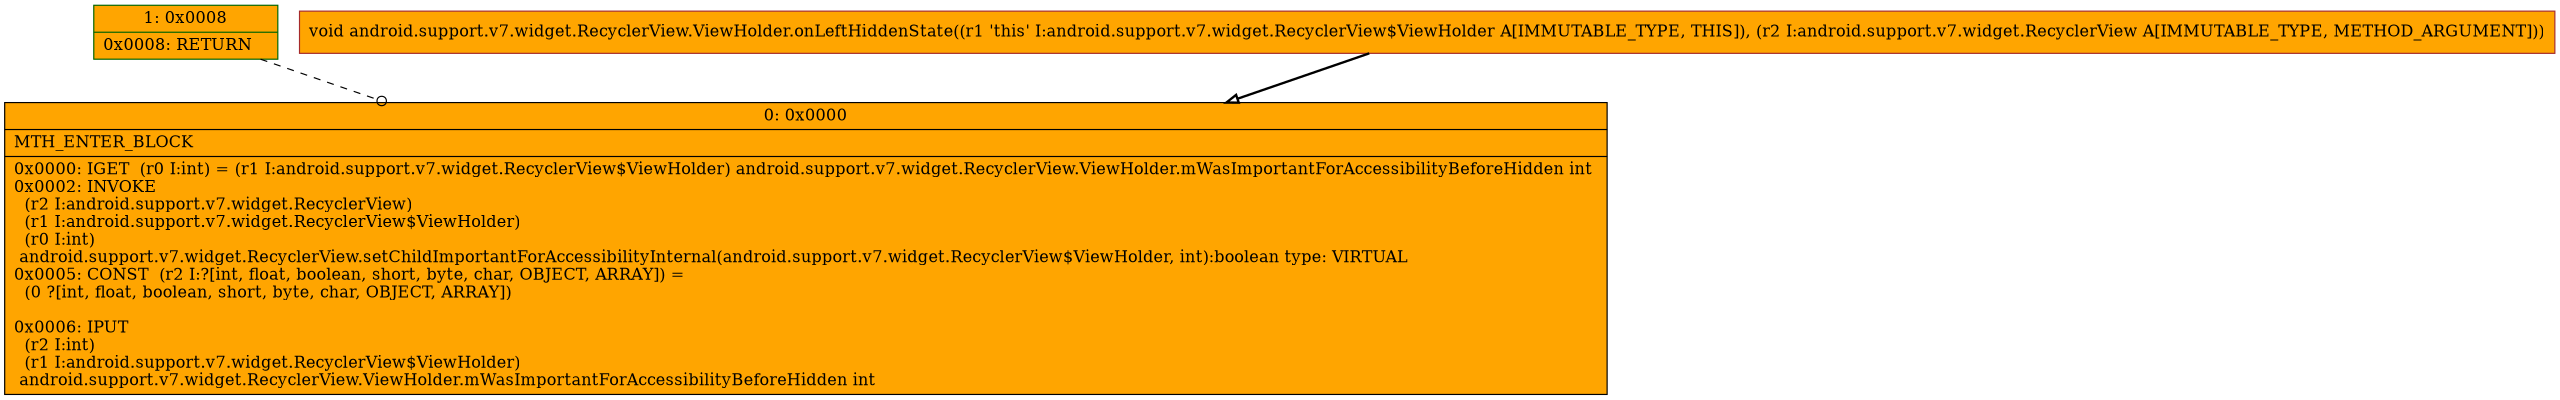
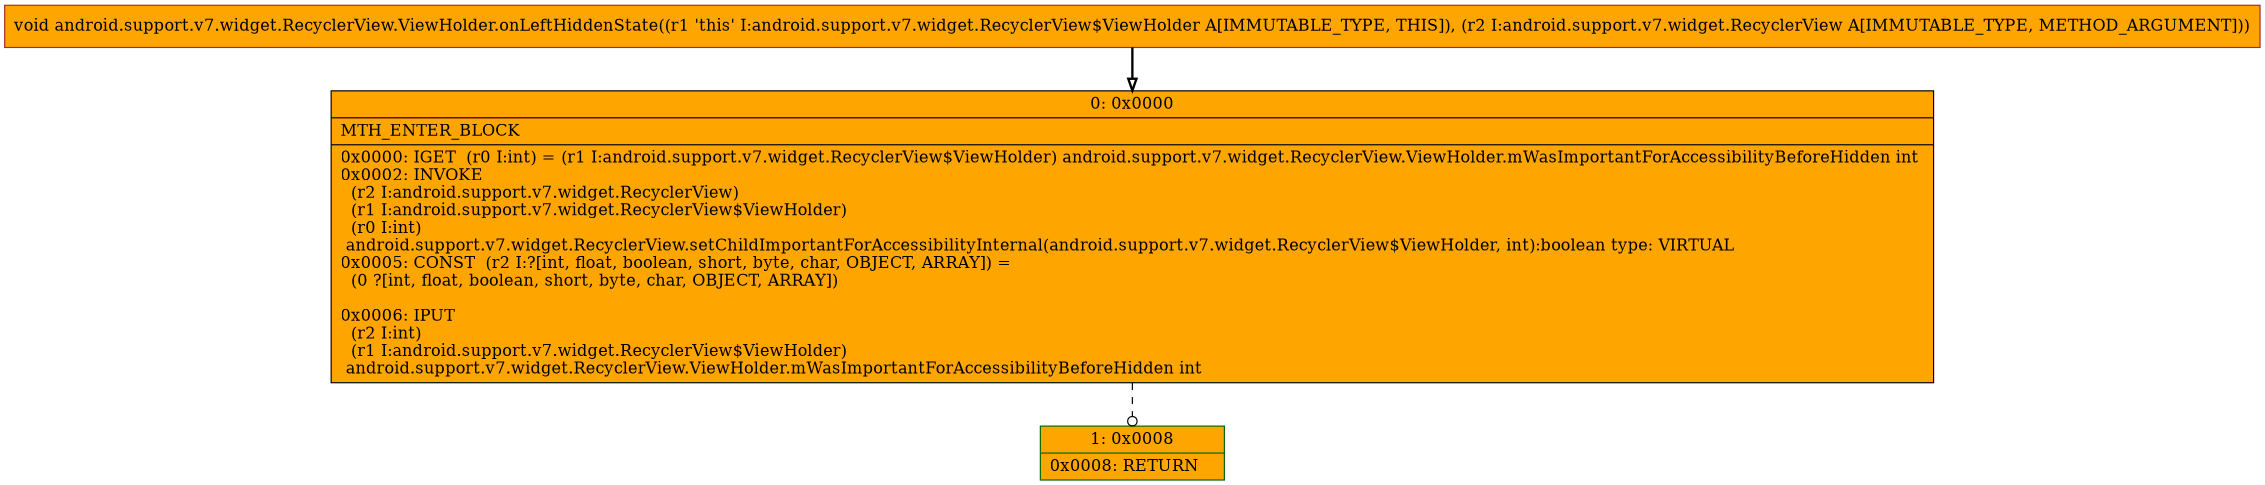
(319, 79) -> (1132, 400)
